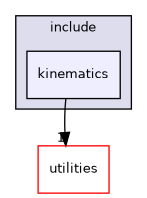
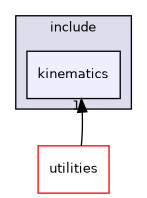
(65, 117) -> (82, 129)
